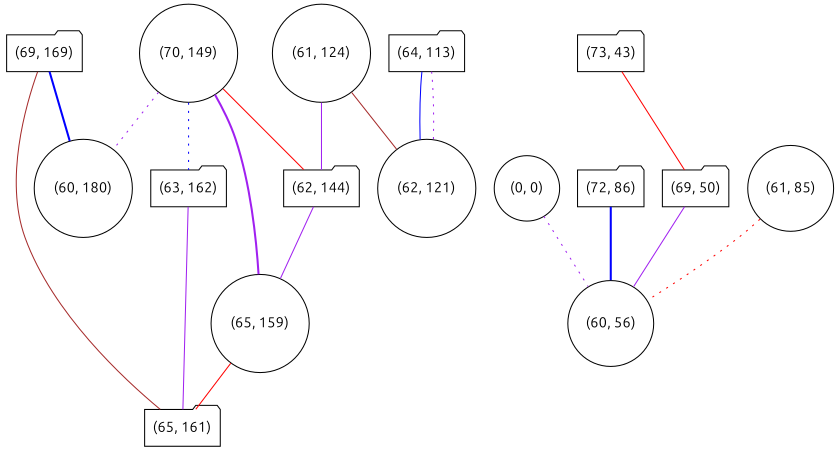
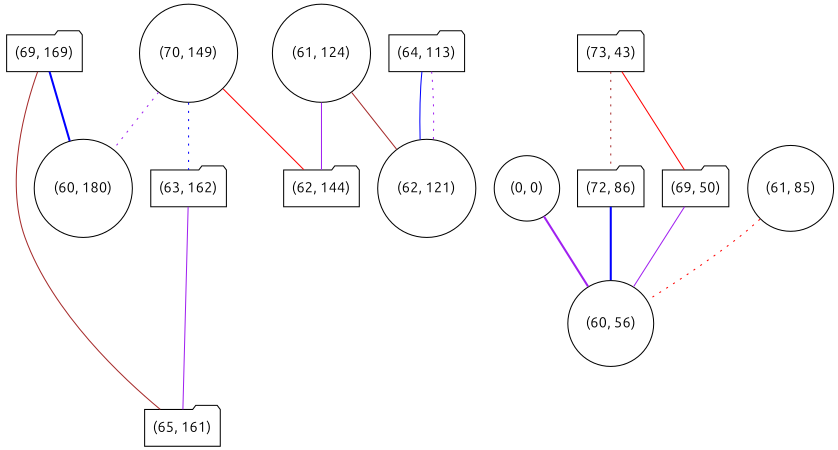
none -> (611, 121)
(566, 251) -> (566, 251)
(260, 324) -> none
